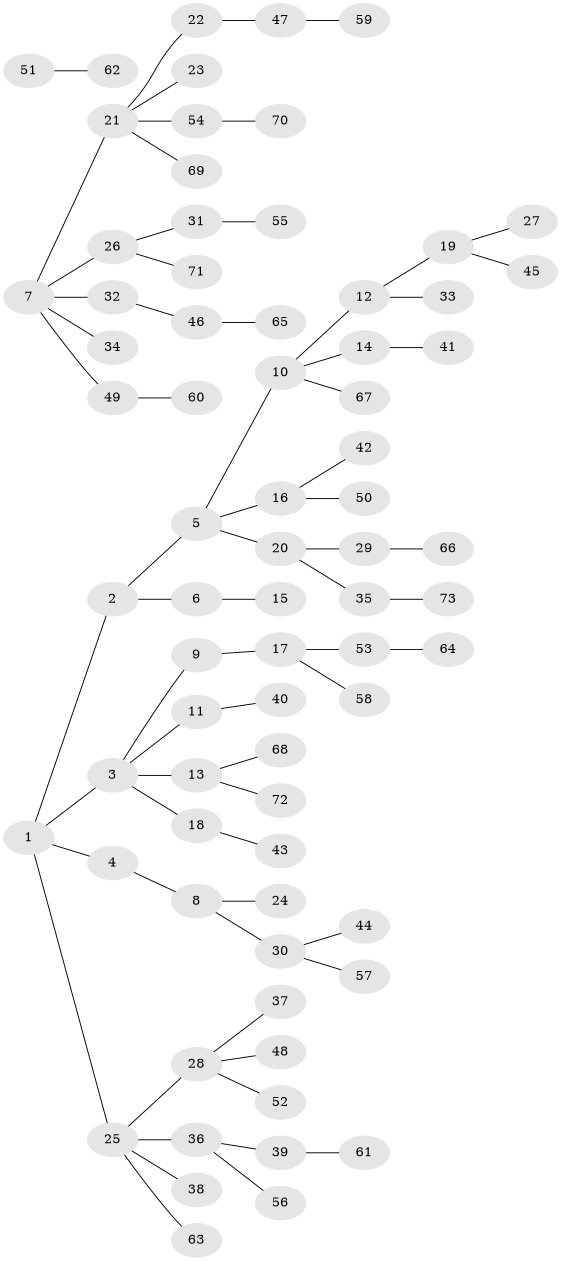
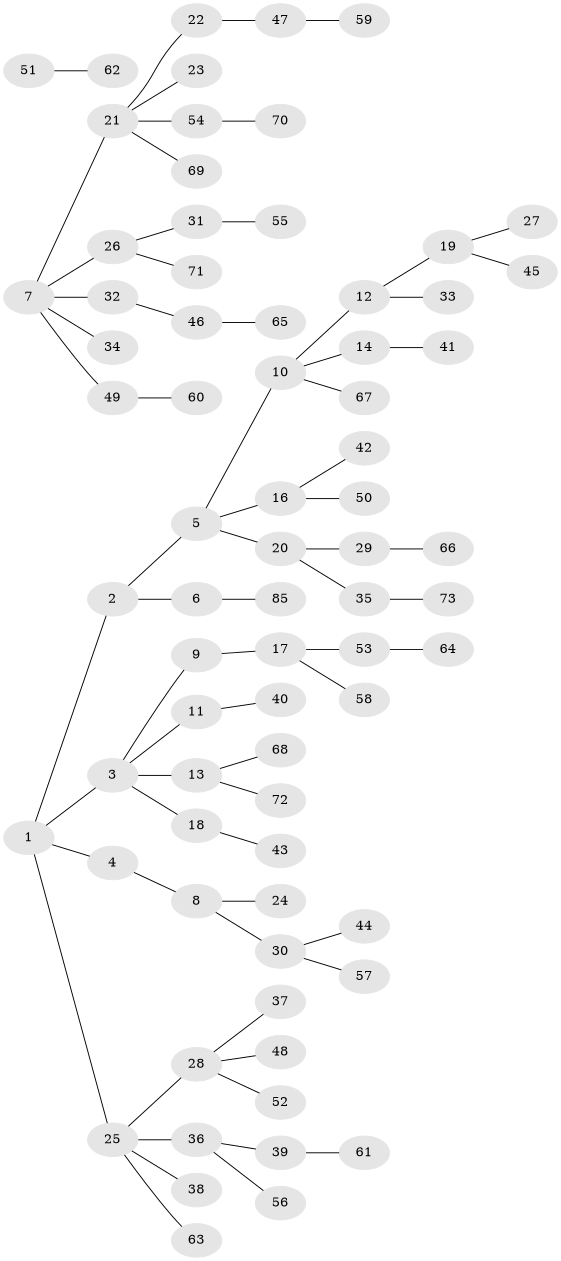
(281, 599) -> (281, 599)
